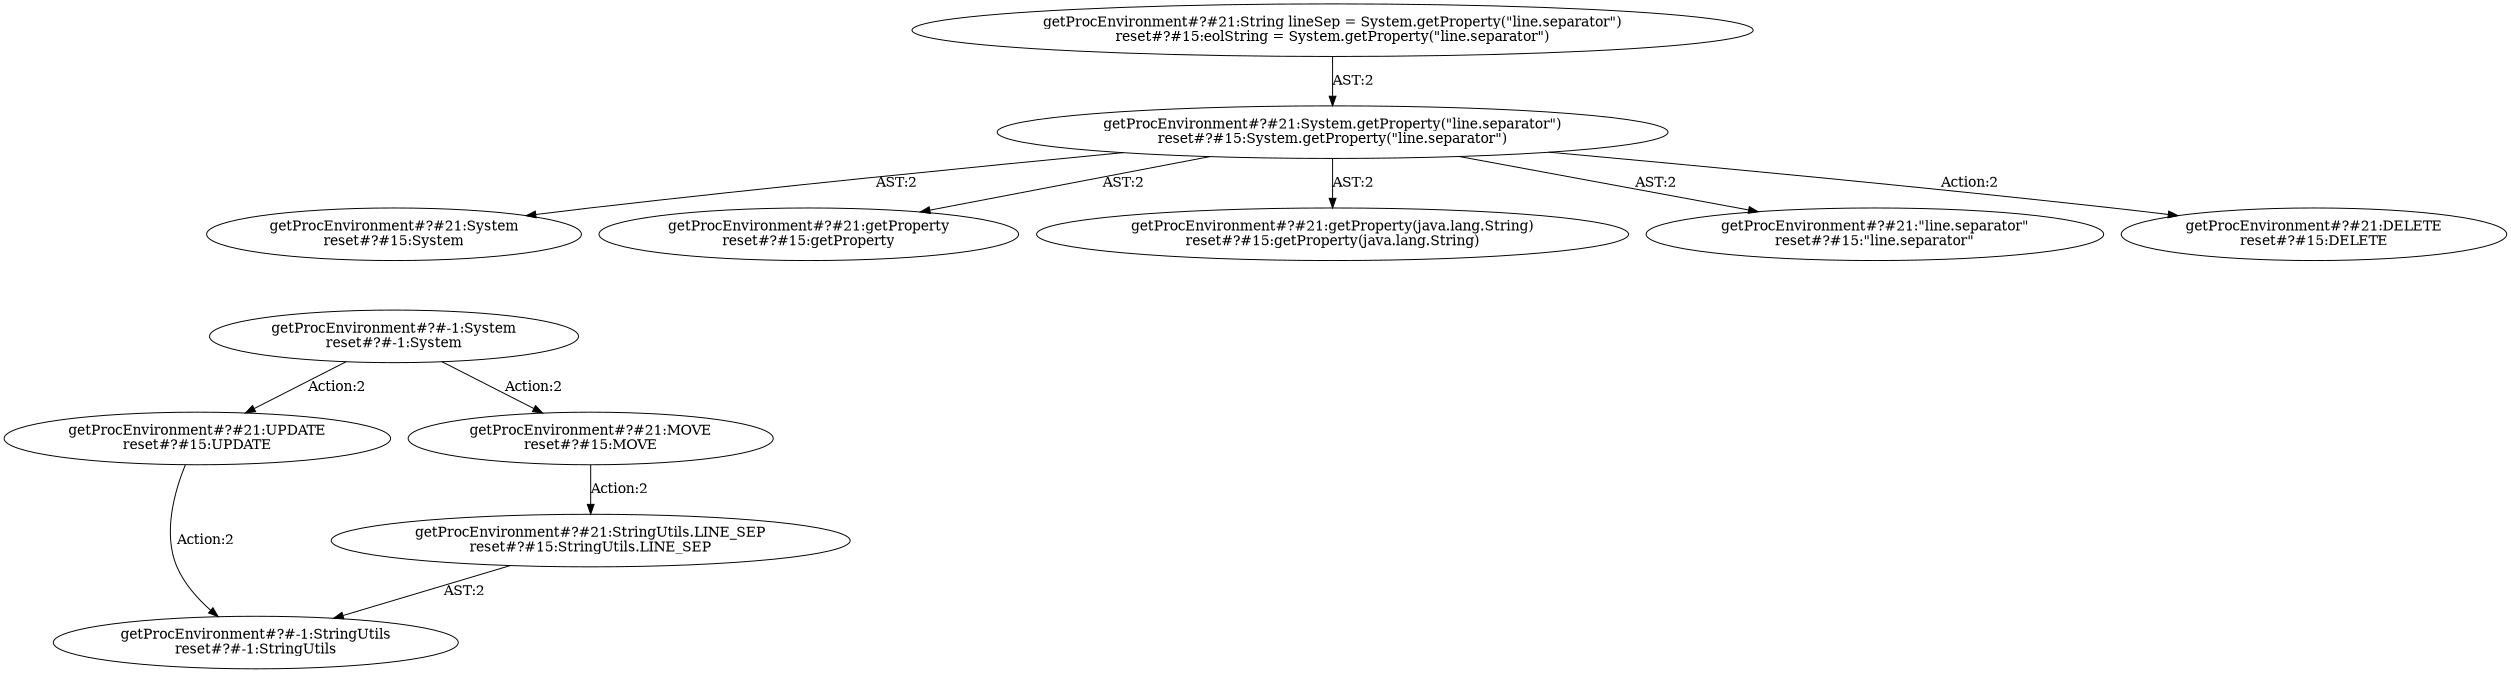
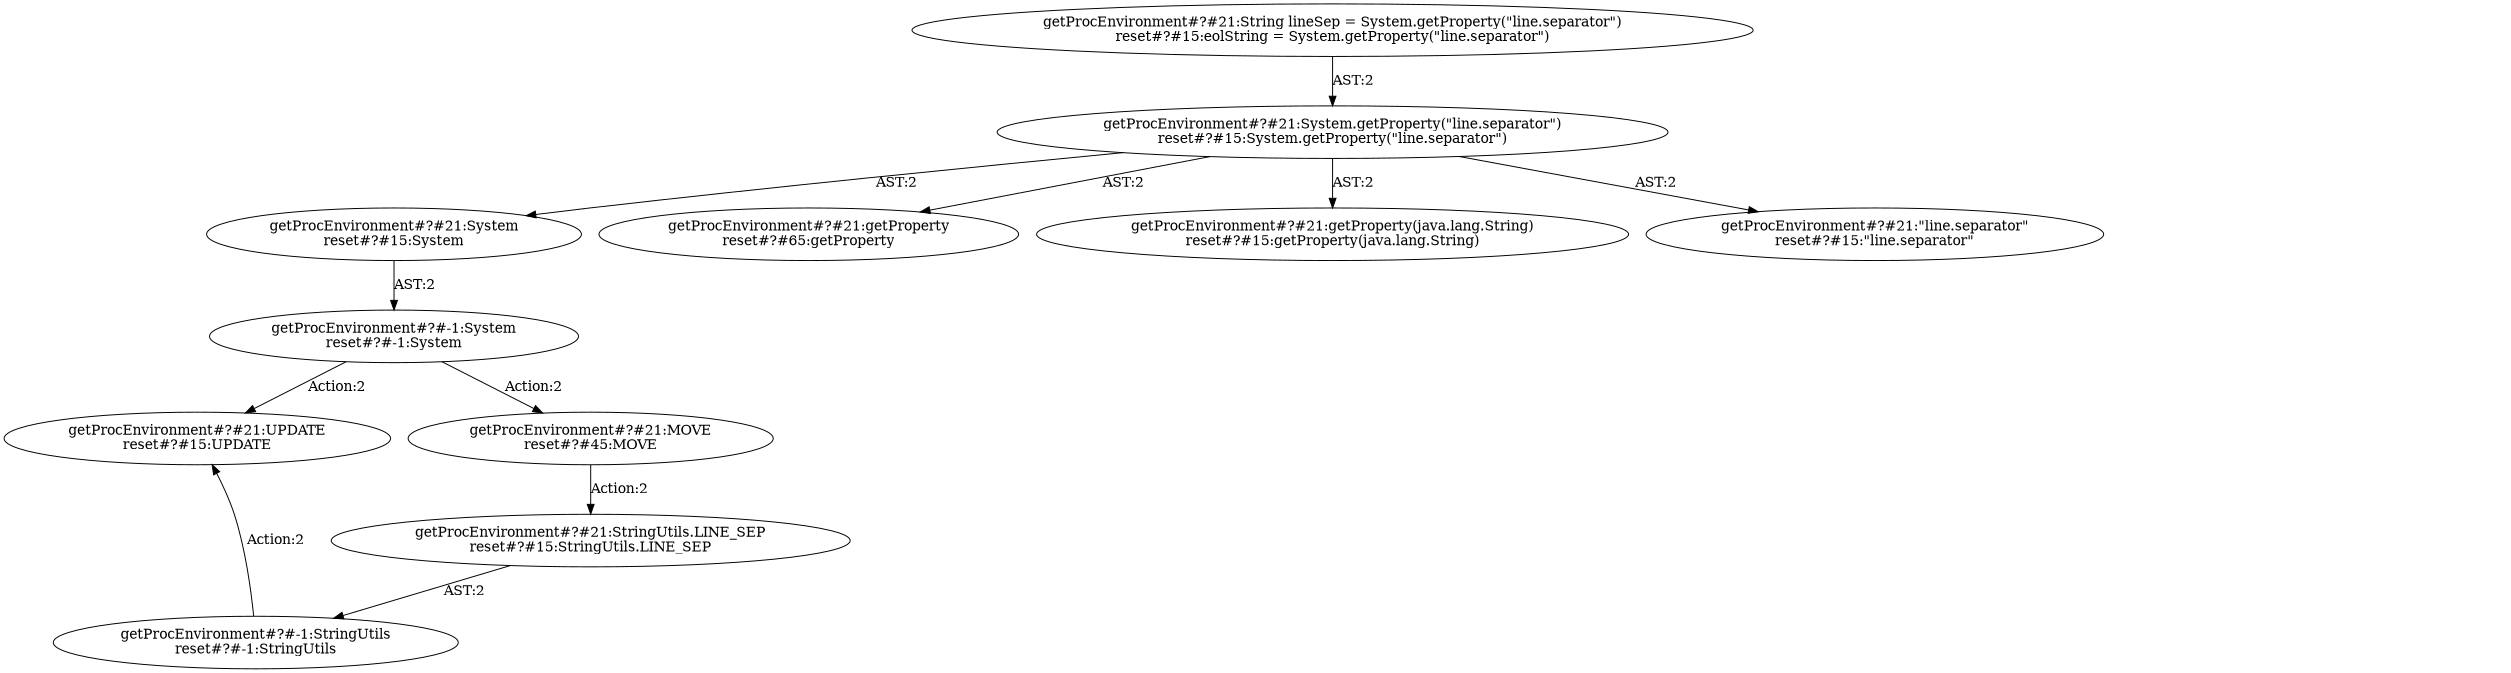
(809, 234) -> (809, 234)
(2314, 234) -> none
none -> (394, 280)
(591, 438) -> (591, 438)
(171, 543) -> (242, 543)
